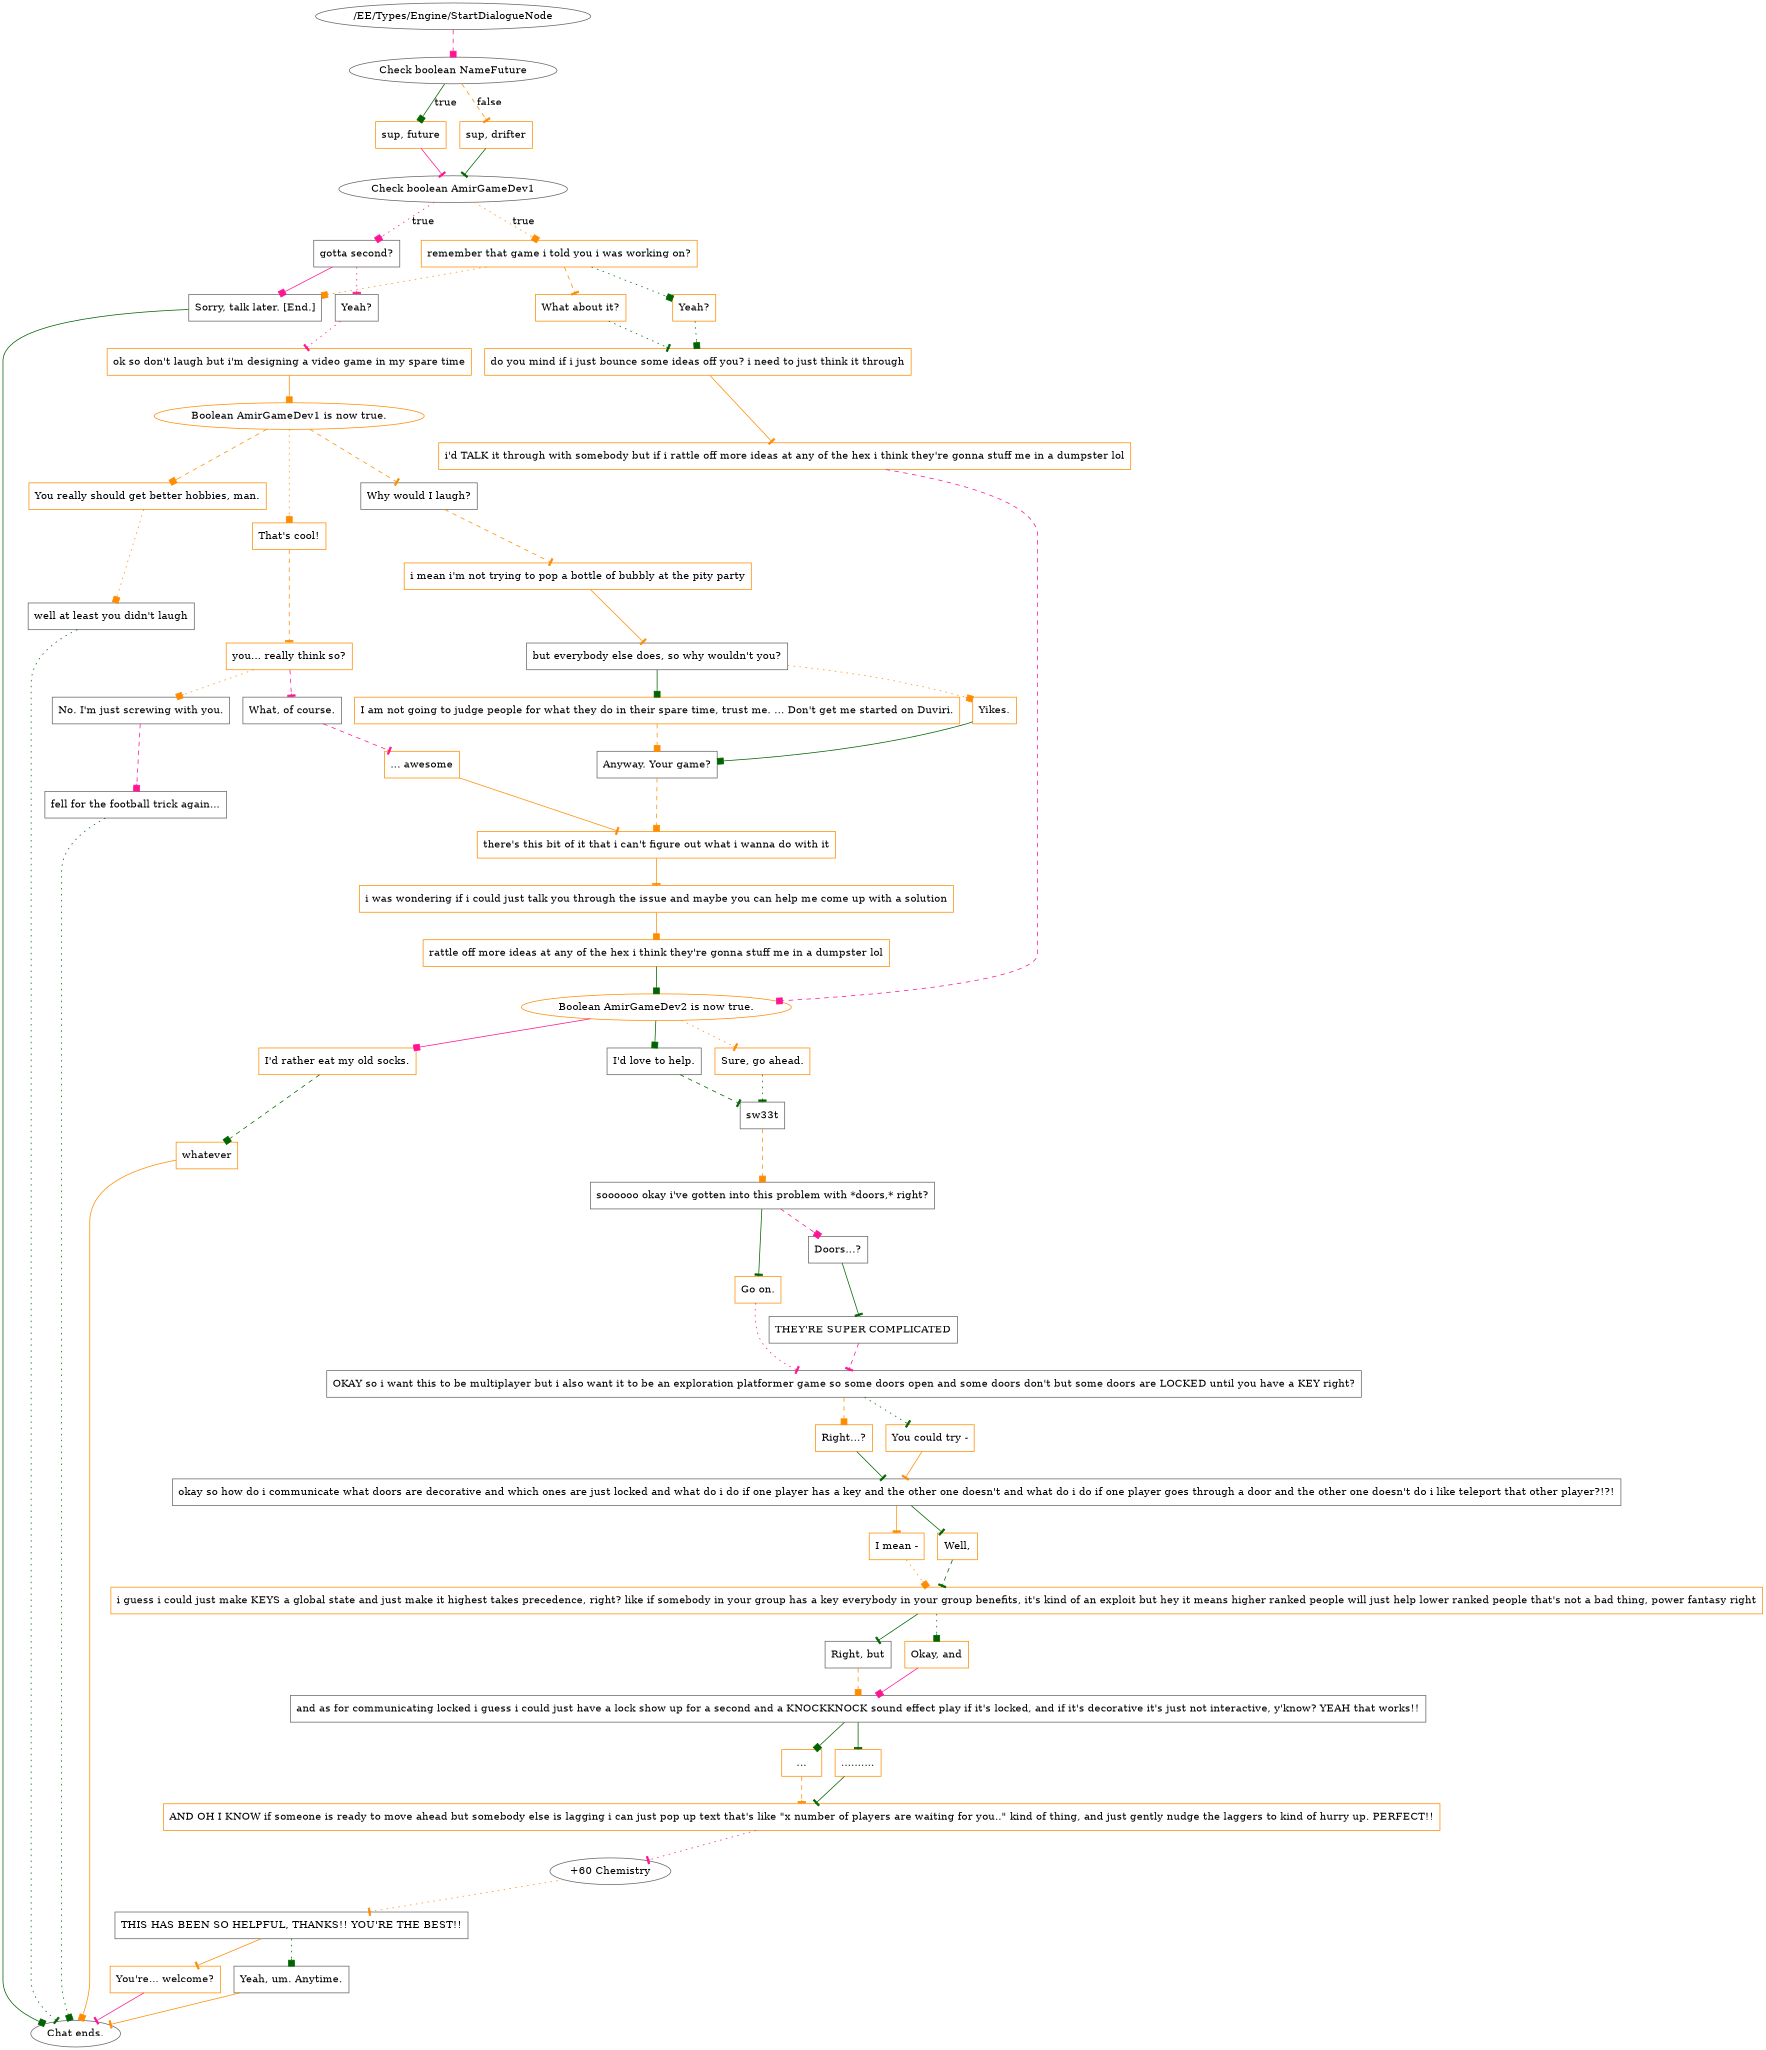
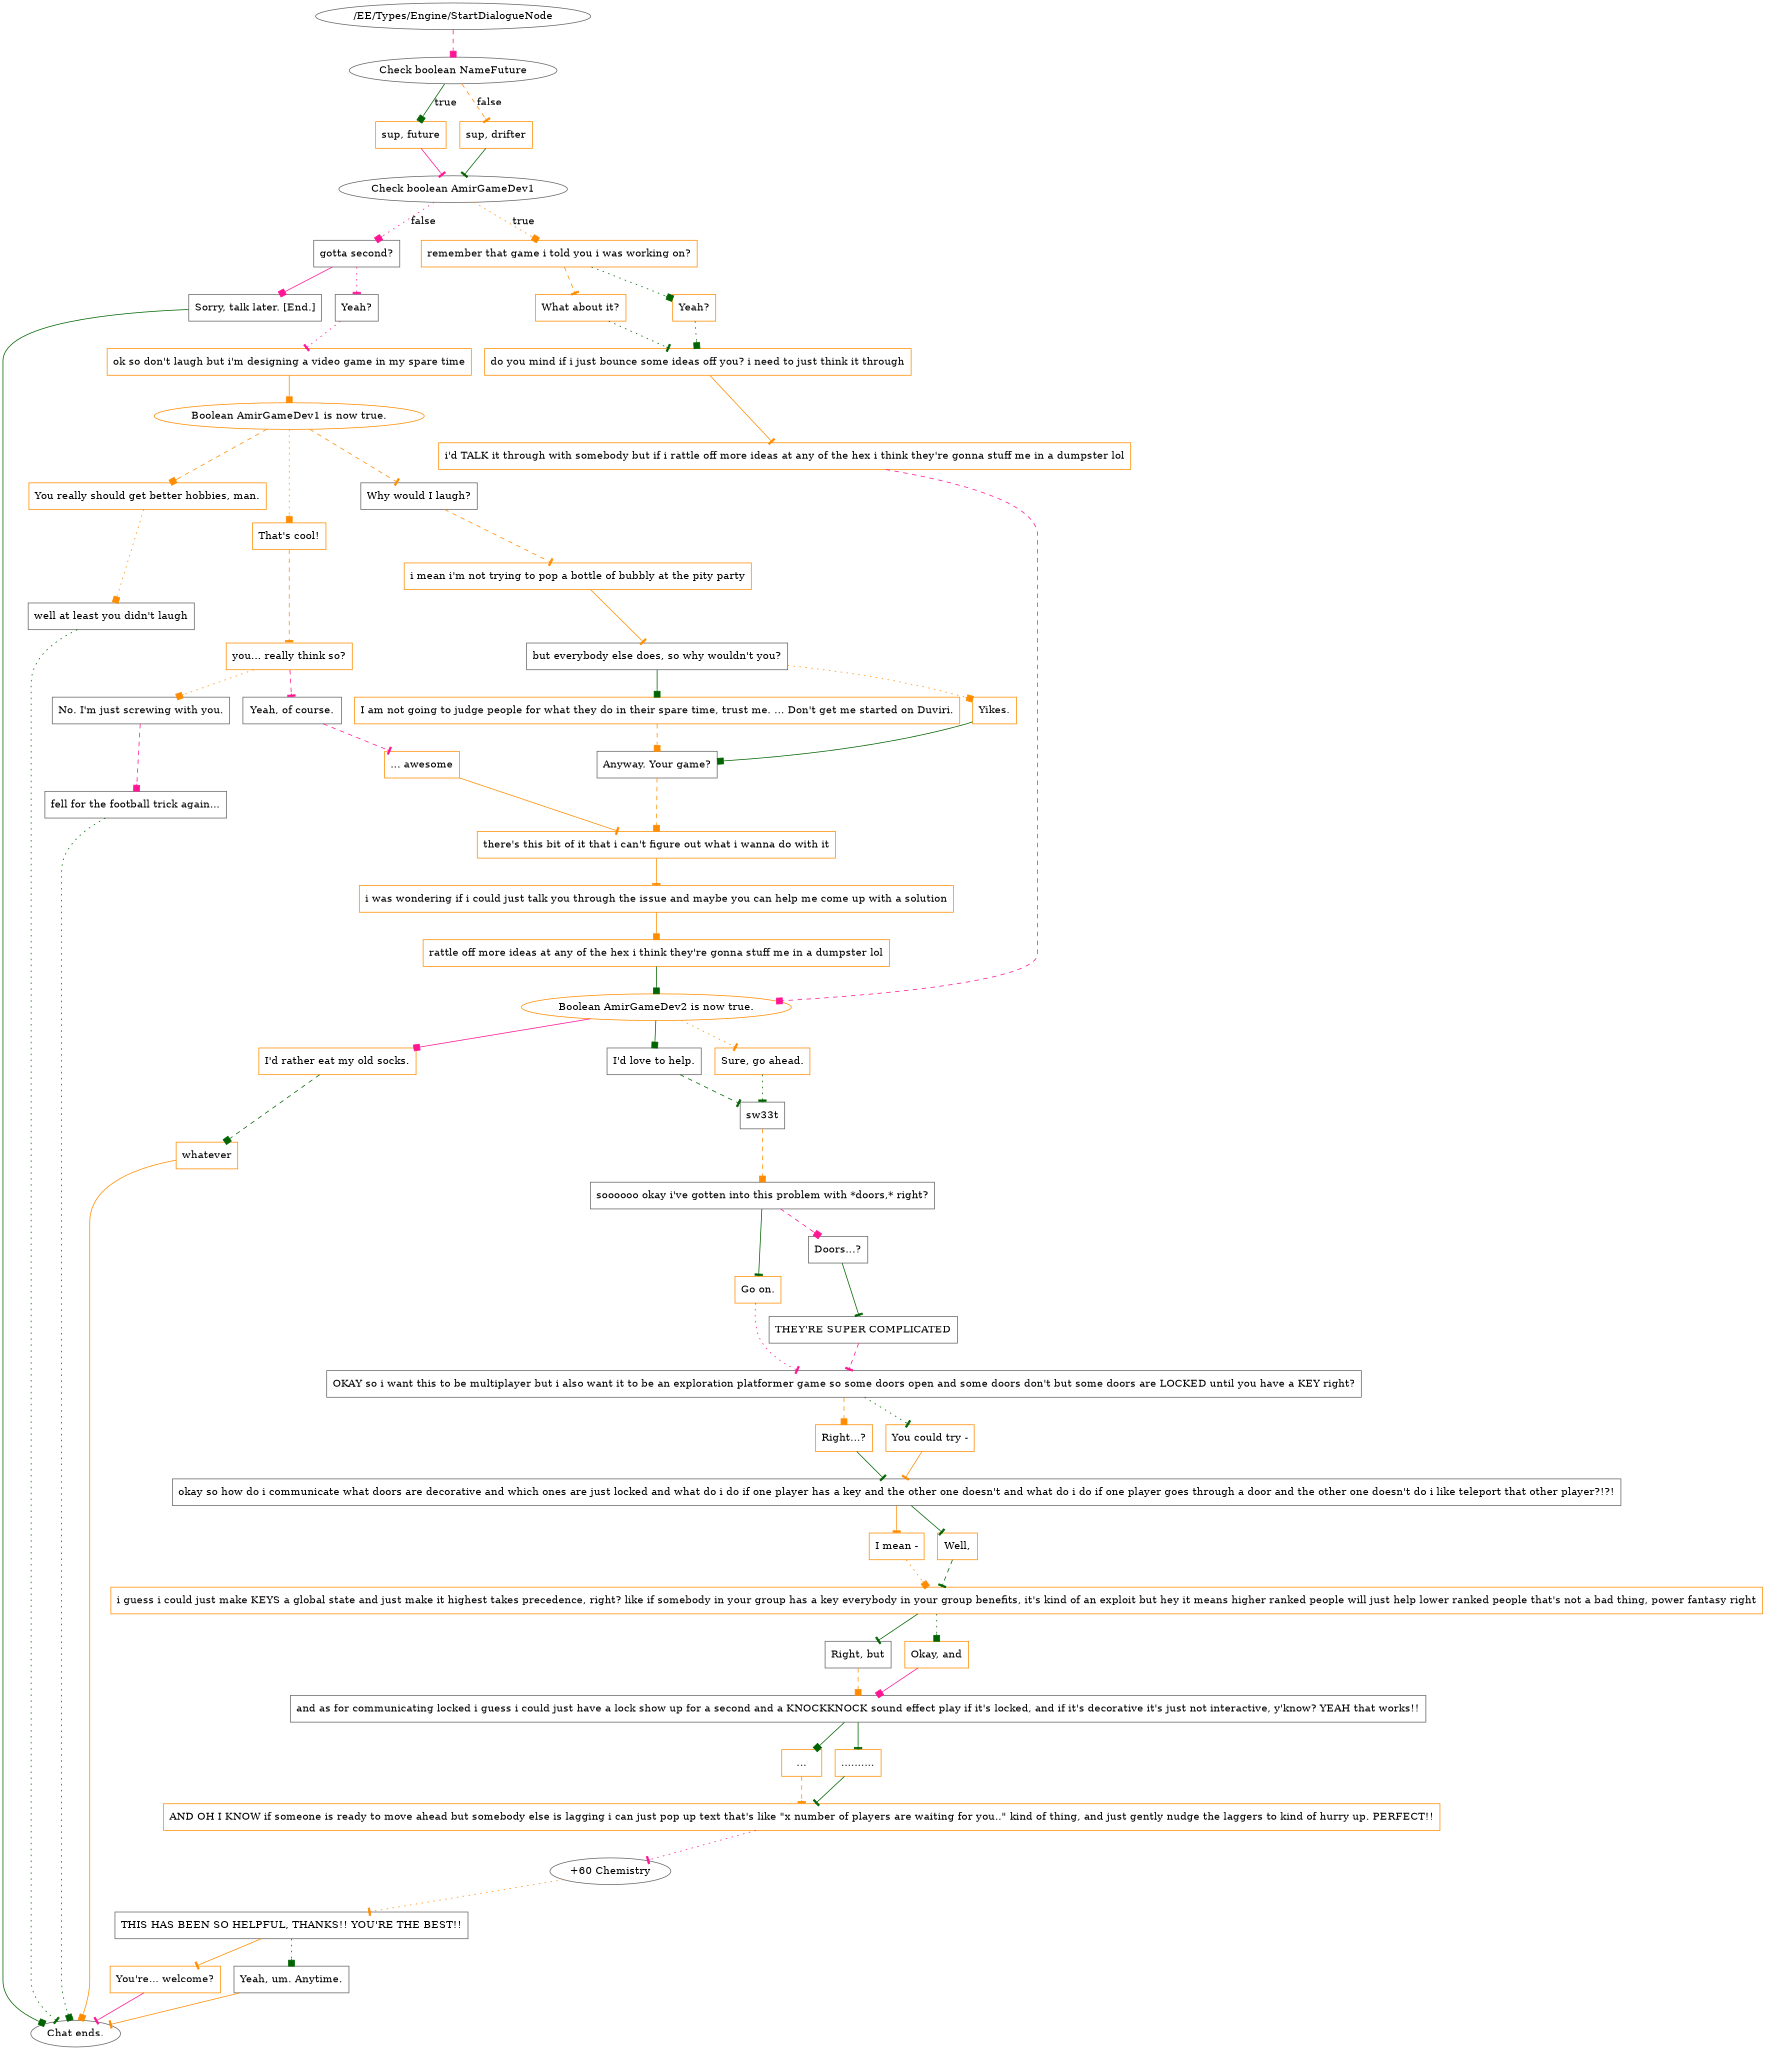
(423, 221) -> (423, 221)
(408, 281) -> none
(292, 711) -> (292, 711)
